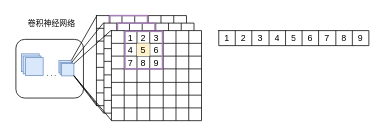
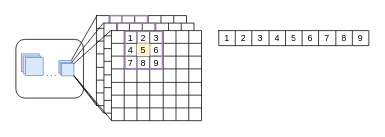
(51, 23) -> none
